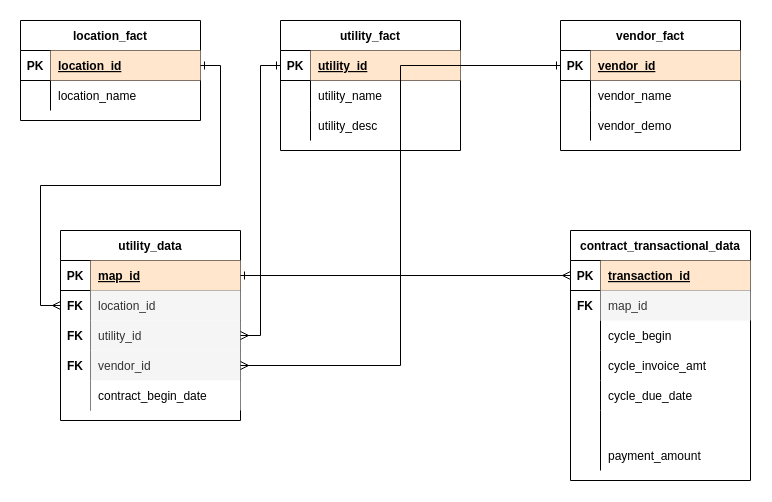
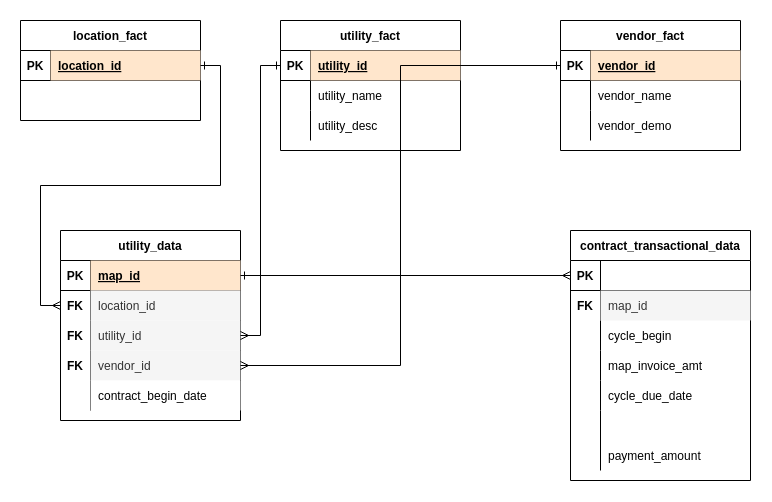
(126, 96) -> none
(676, 276) -> none
(660, 366) -> (655, 366)
